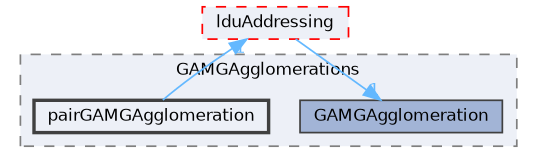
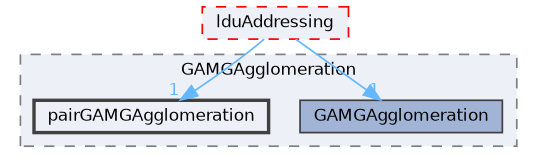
(269, 71) -> (269, 71)
(197, 73) -> (230, 66)
